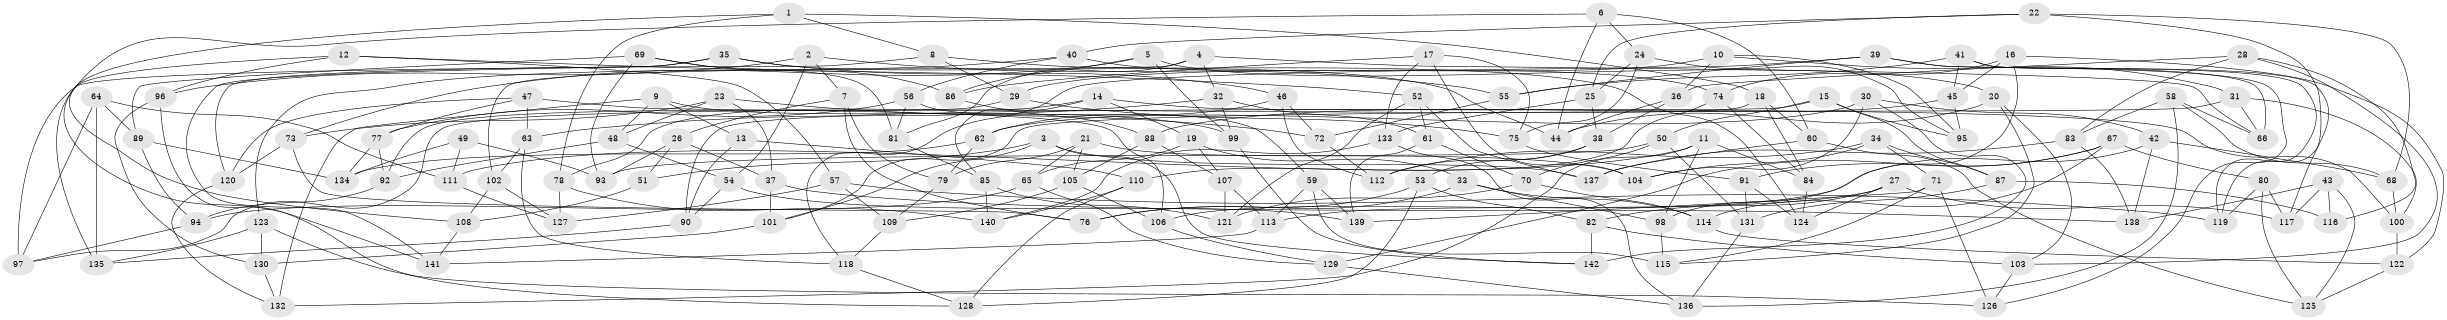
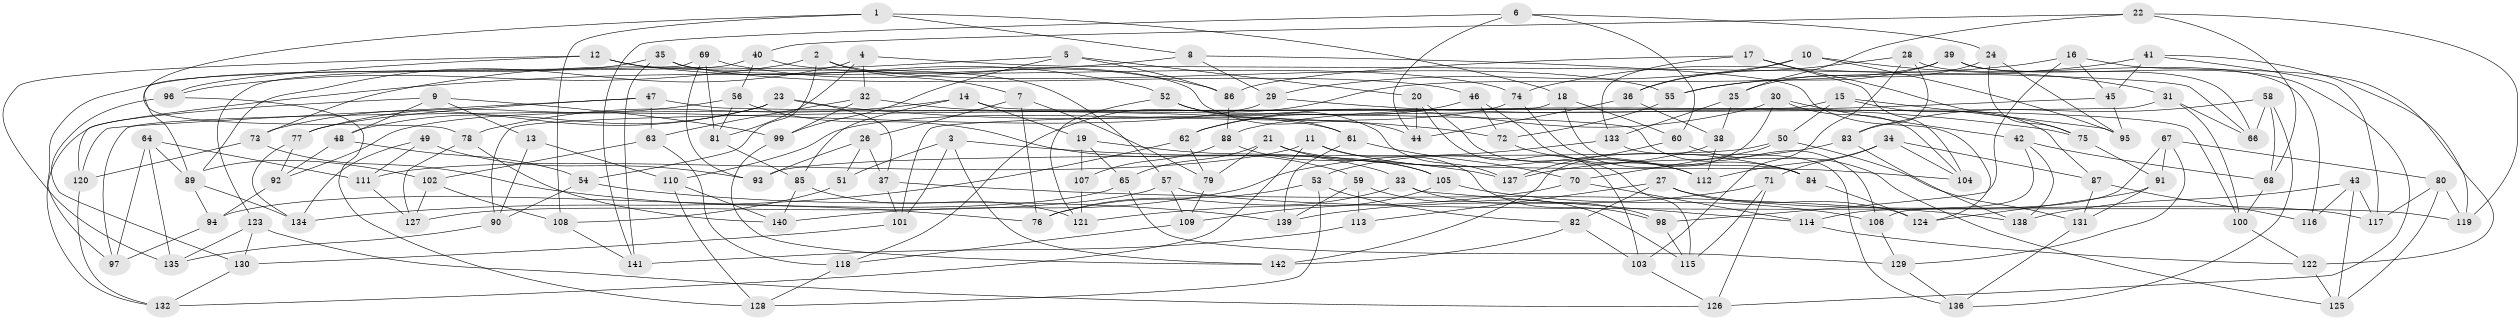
(1244, 199) -> none
